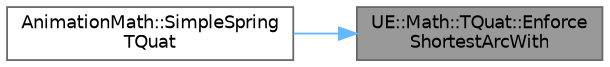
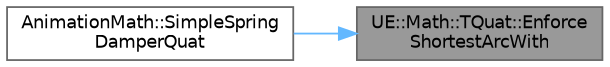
(150, 34) -> (150, 34)
